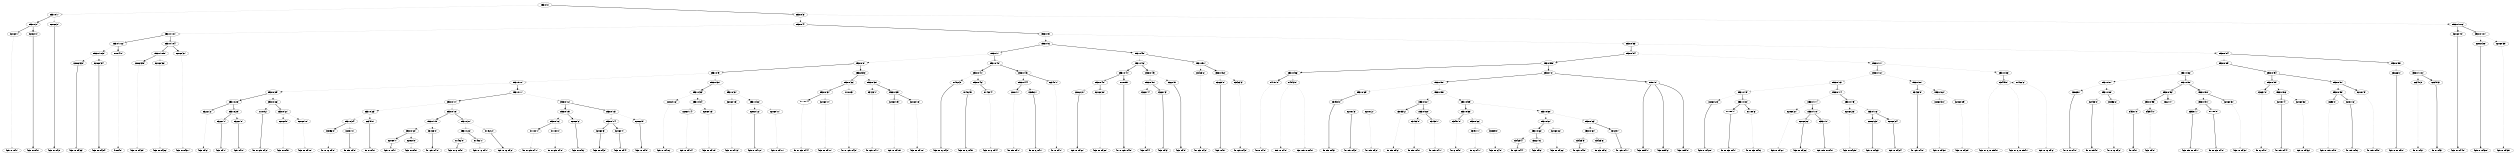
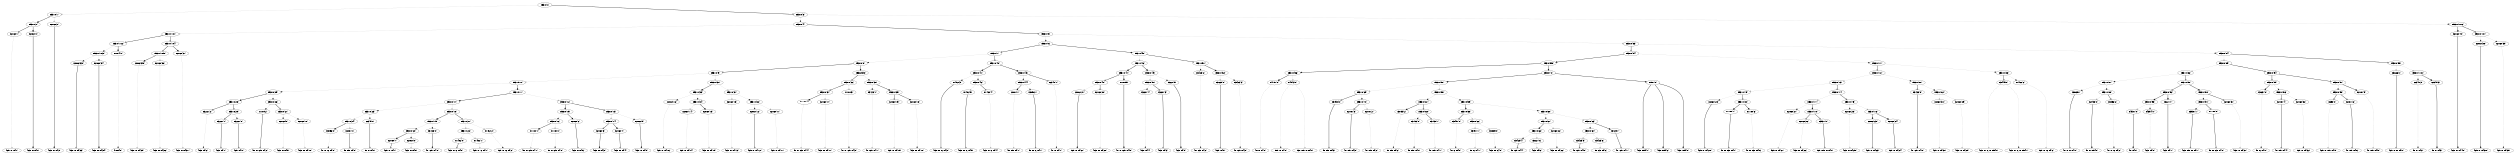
(2011, 83) -> (2011, 77)
none -> (1362, 102)
(702, 106) -> (702, 106)
(1537, 135) -> (1537, 135)
(1802, 135) -> (1802, 135)
(472, 136) -> (472, 136)
(497, 140) -> (497, 140)
none -> (2168, 150)
